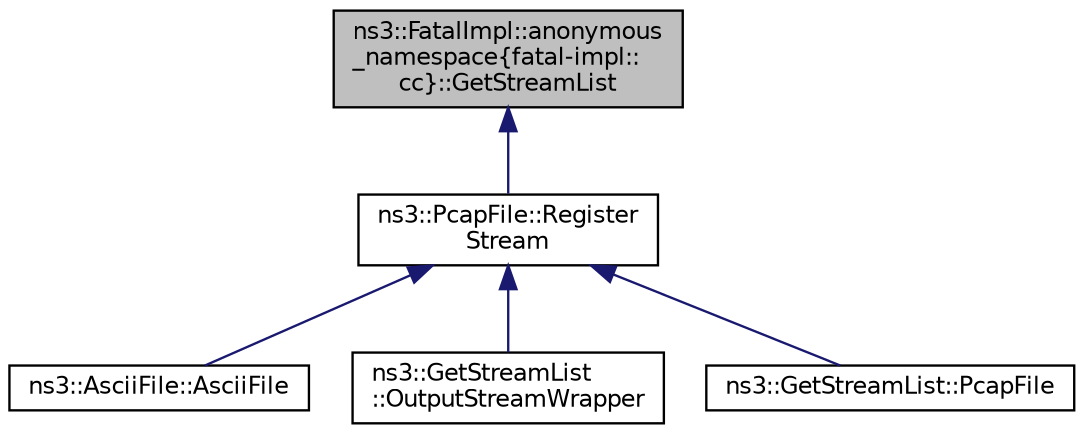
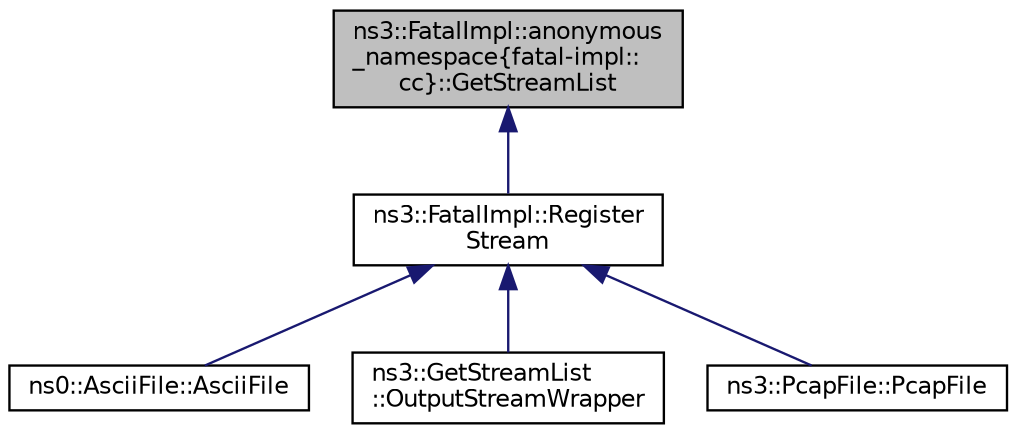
(508, 230) -> (508, 230)
(159, 388) -> (159, 388)
(890, 388) -> (857, 388)
